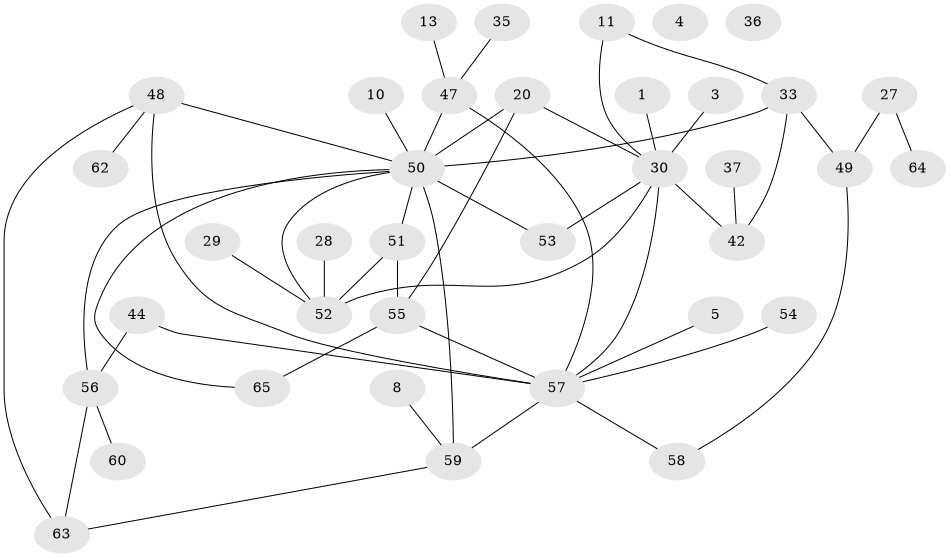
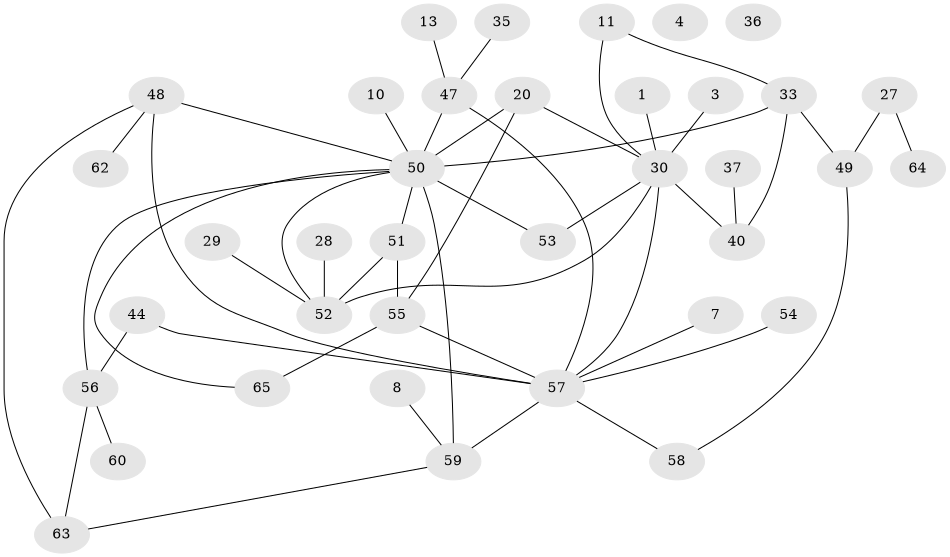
(737, 242) -> (737, 242)
(716, 315) -> (716, 315)
